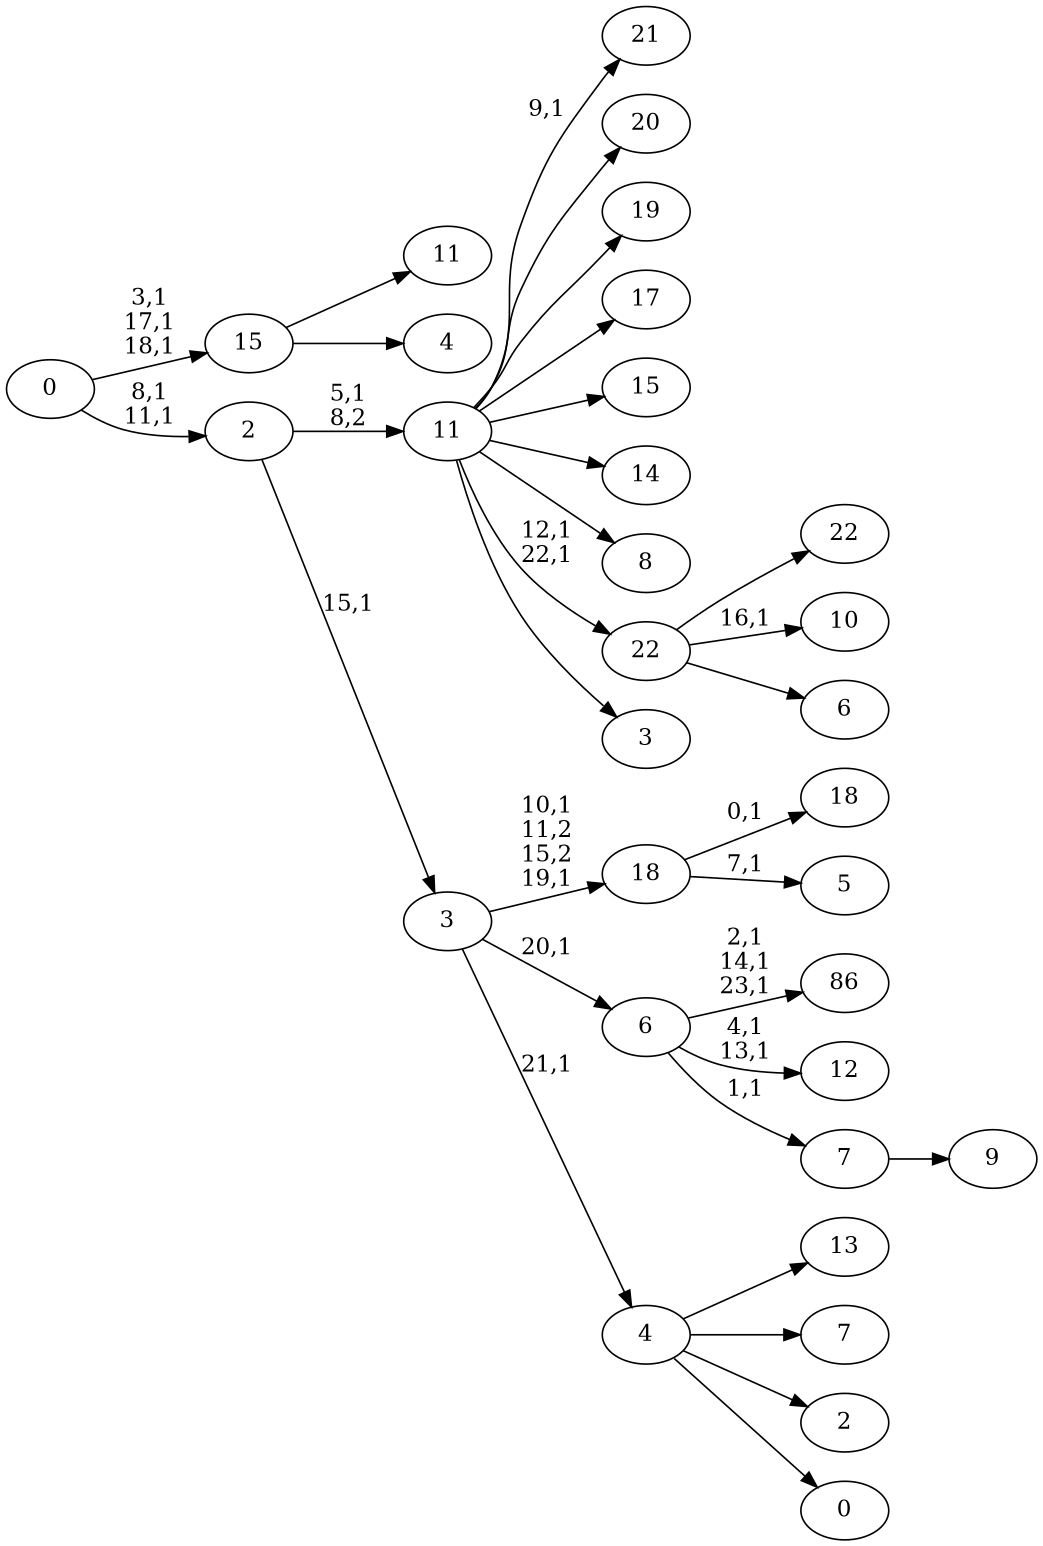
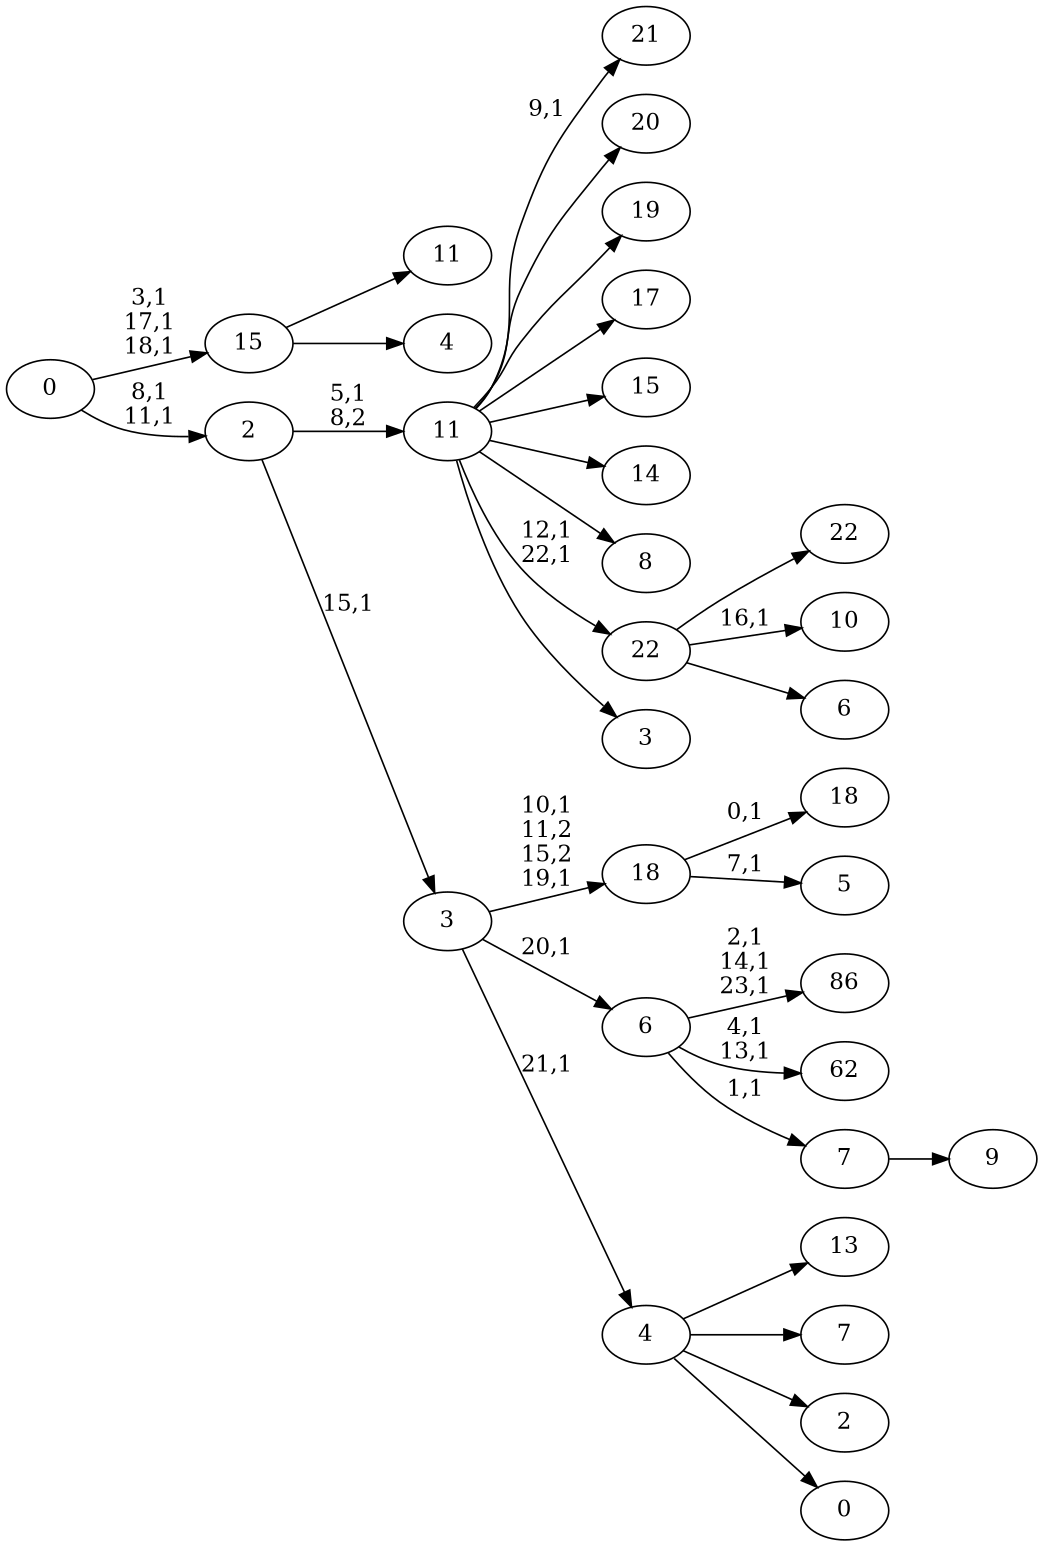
(845, 1071) -> (845, 1071)
